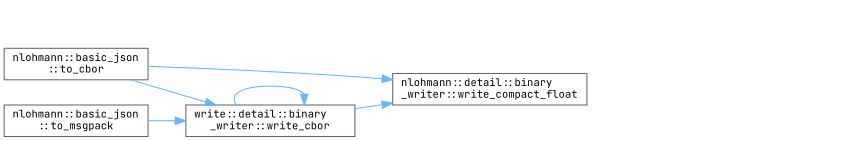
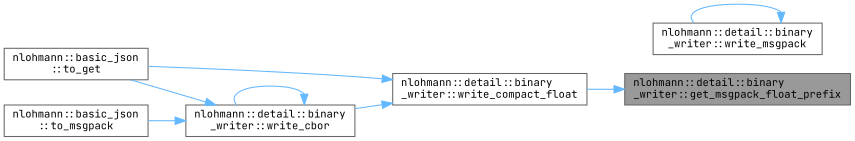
none -> (738, 39)
(76, 64) -> (76, 64)
none -> (738, 89)
(270, 121) -> (270, 121)
